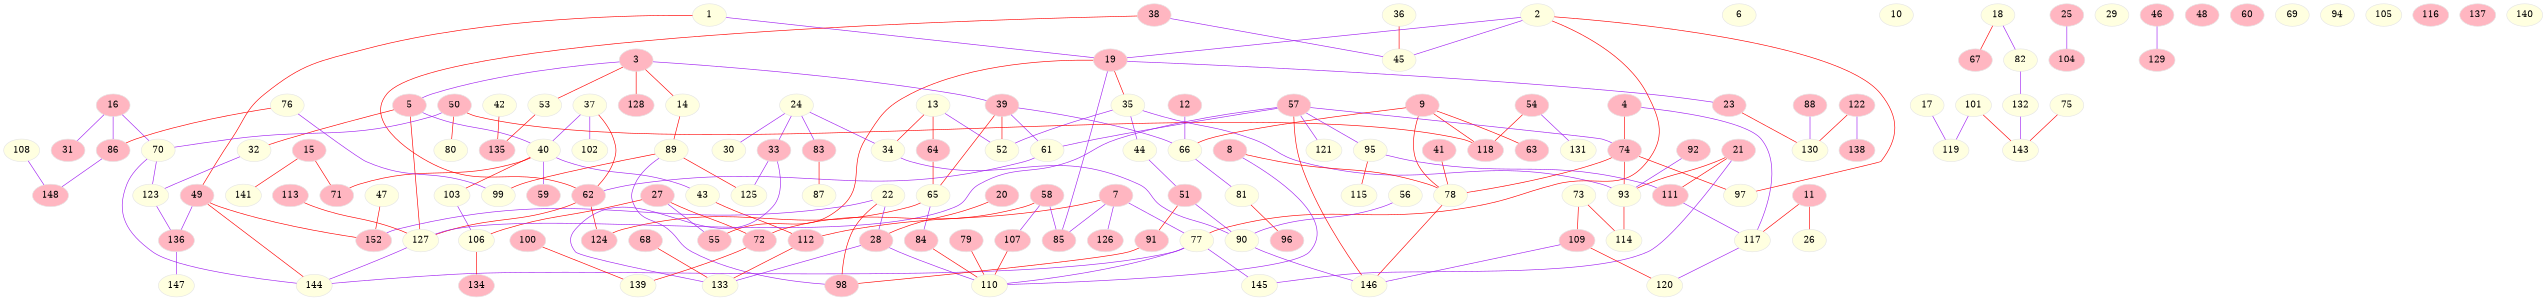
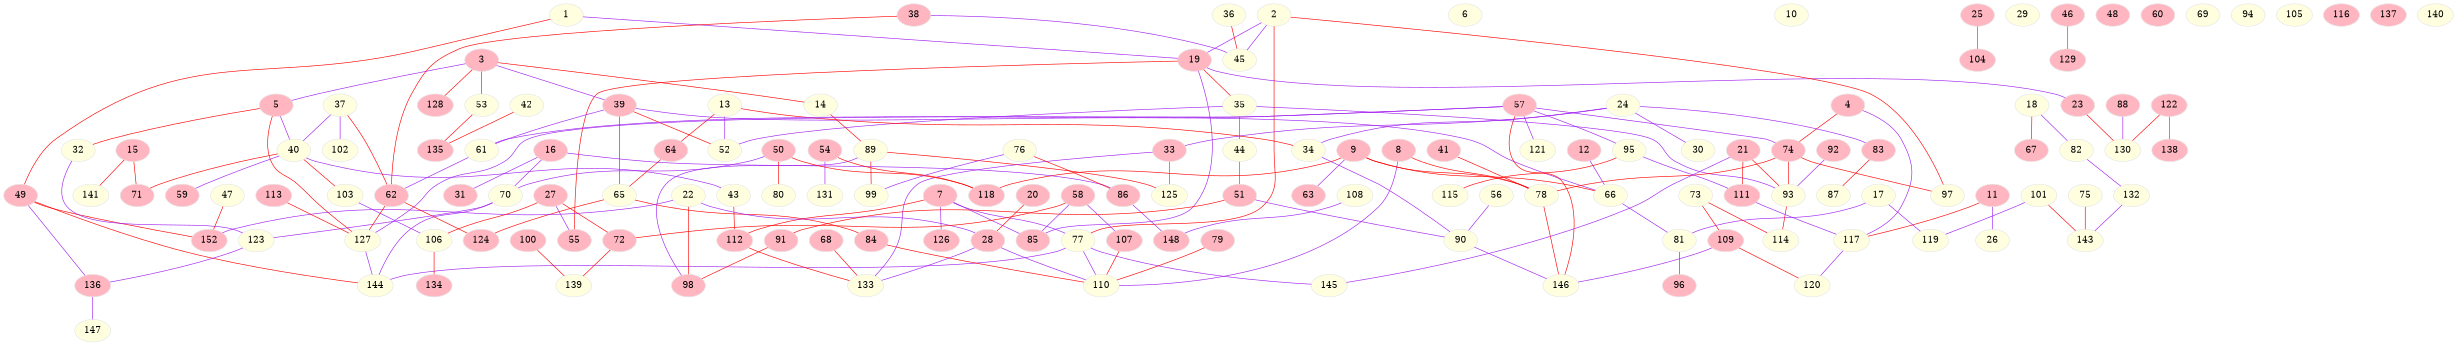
(1488, 130) -> (1331, 173)
(927, 218) -> (719, 213)
none -> (1779, 218)
(1809, 218) -> (1993, 220)
